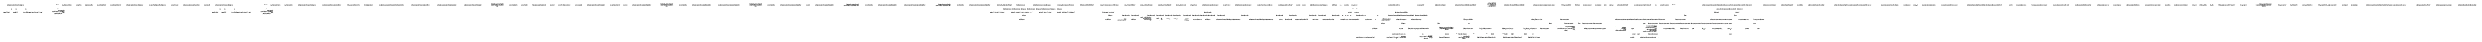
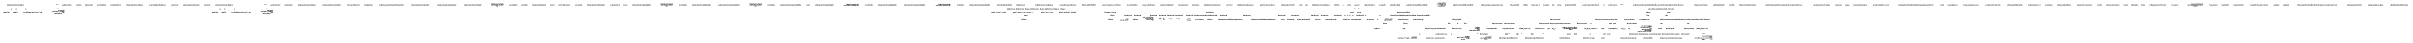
none -> (1648, 38)
